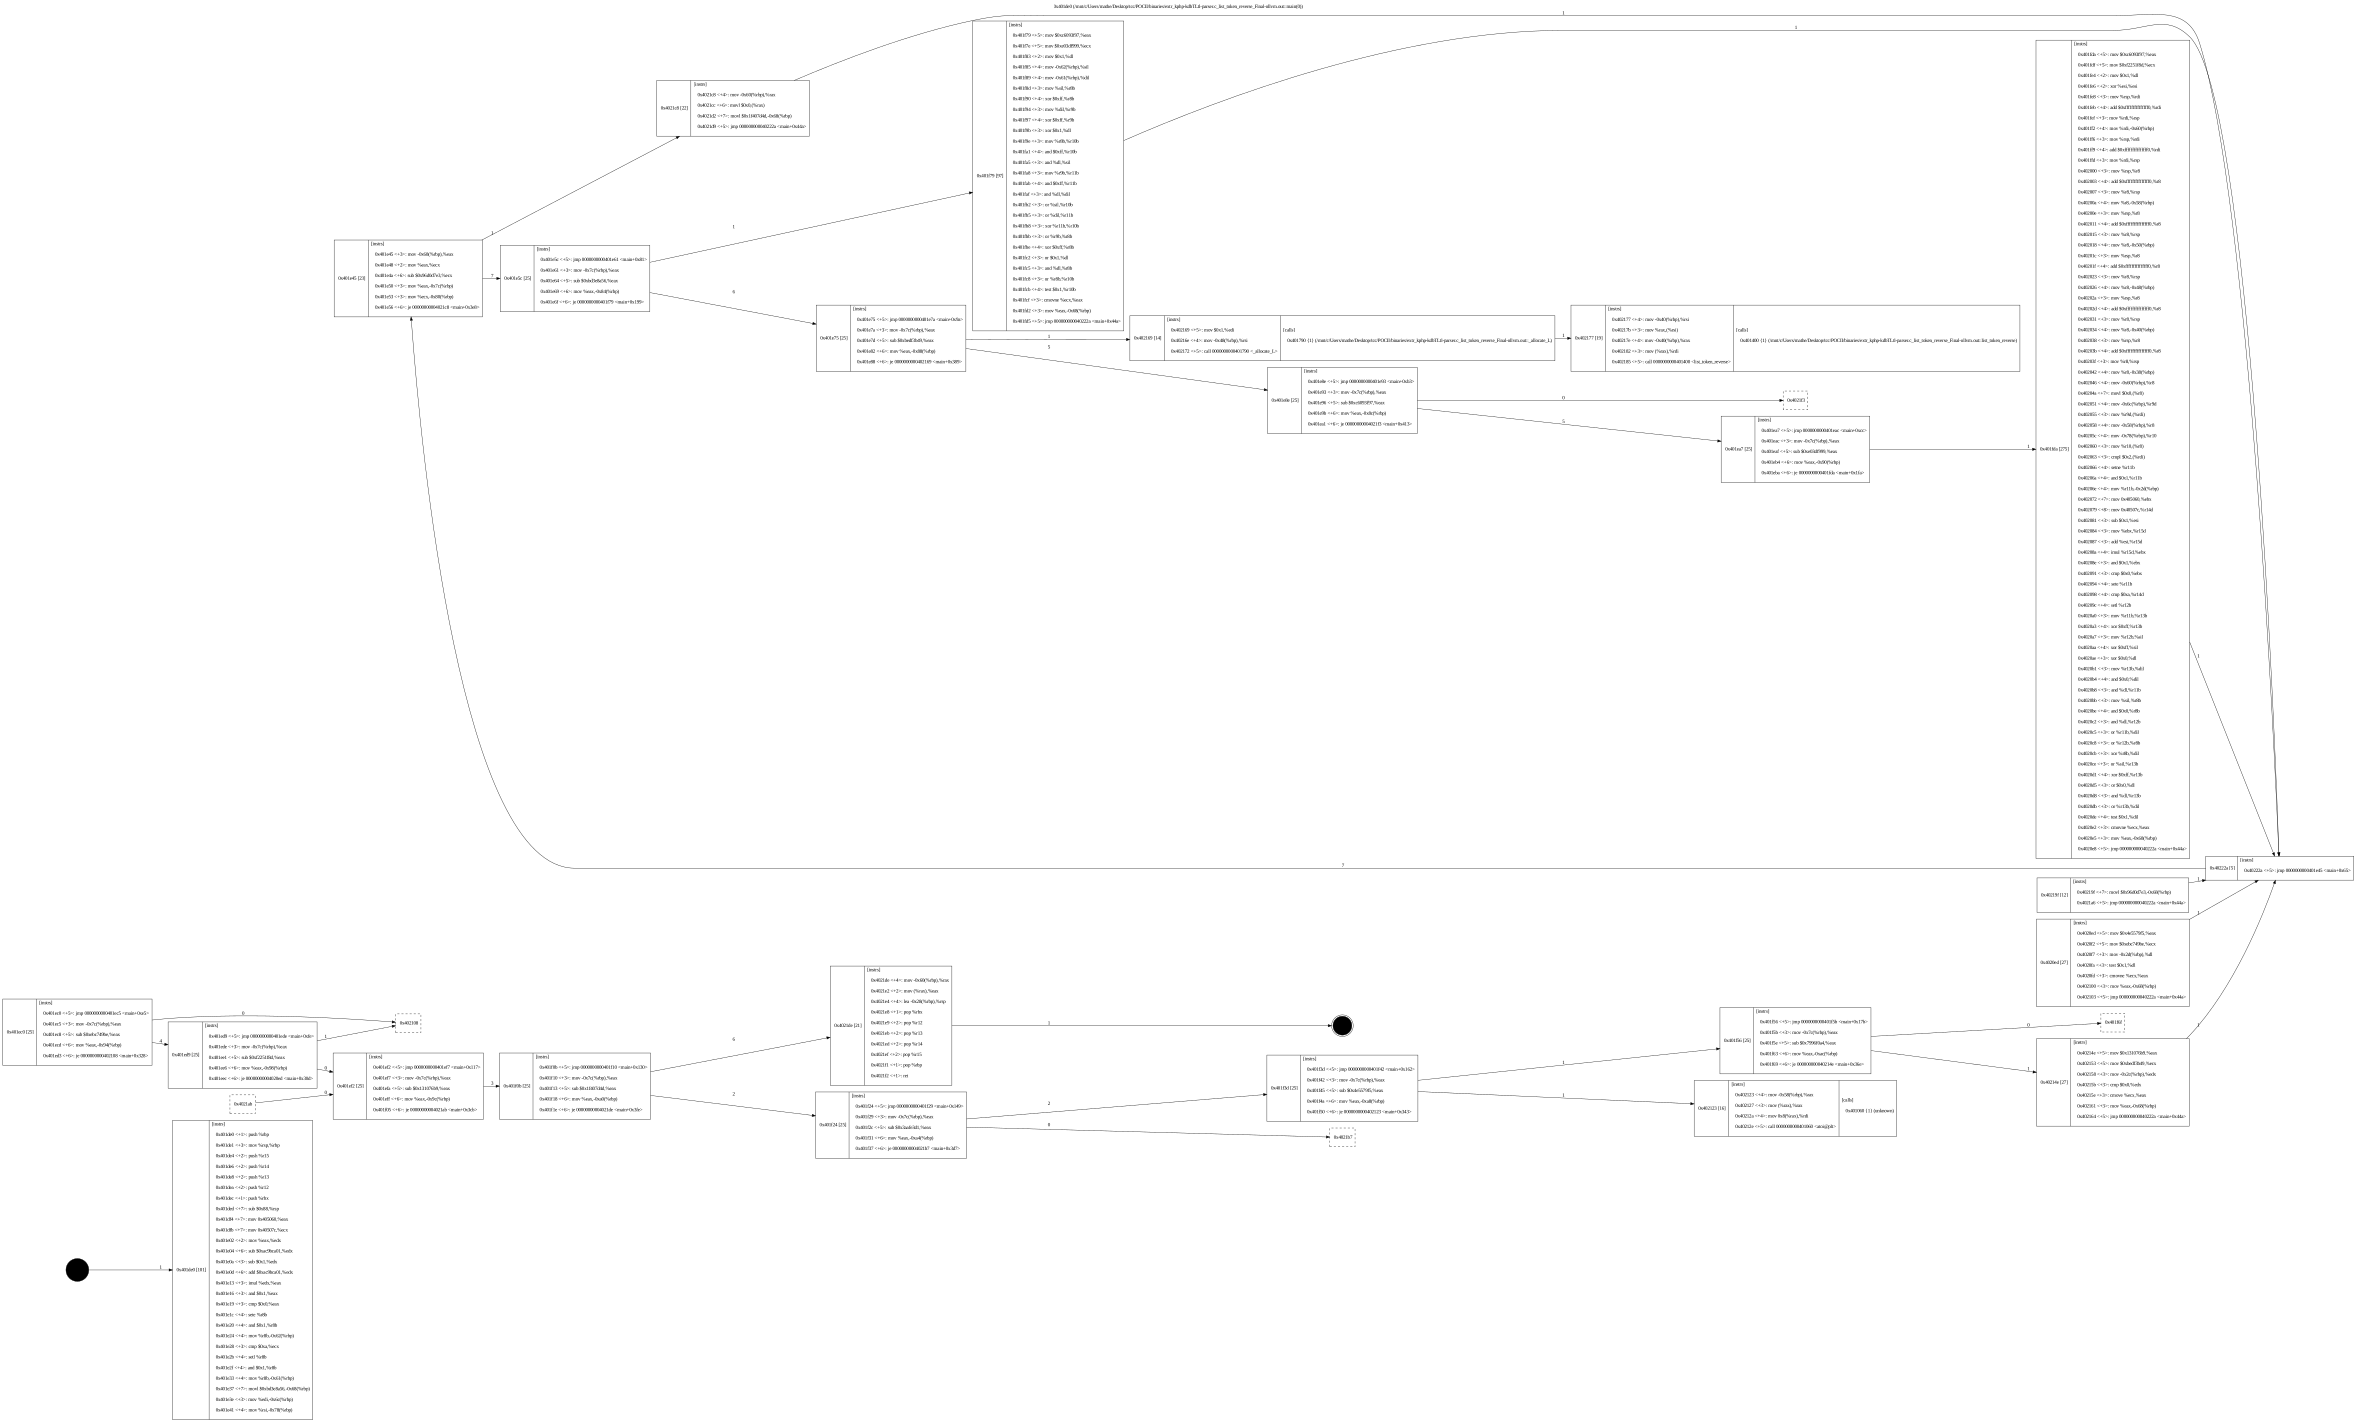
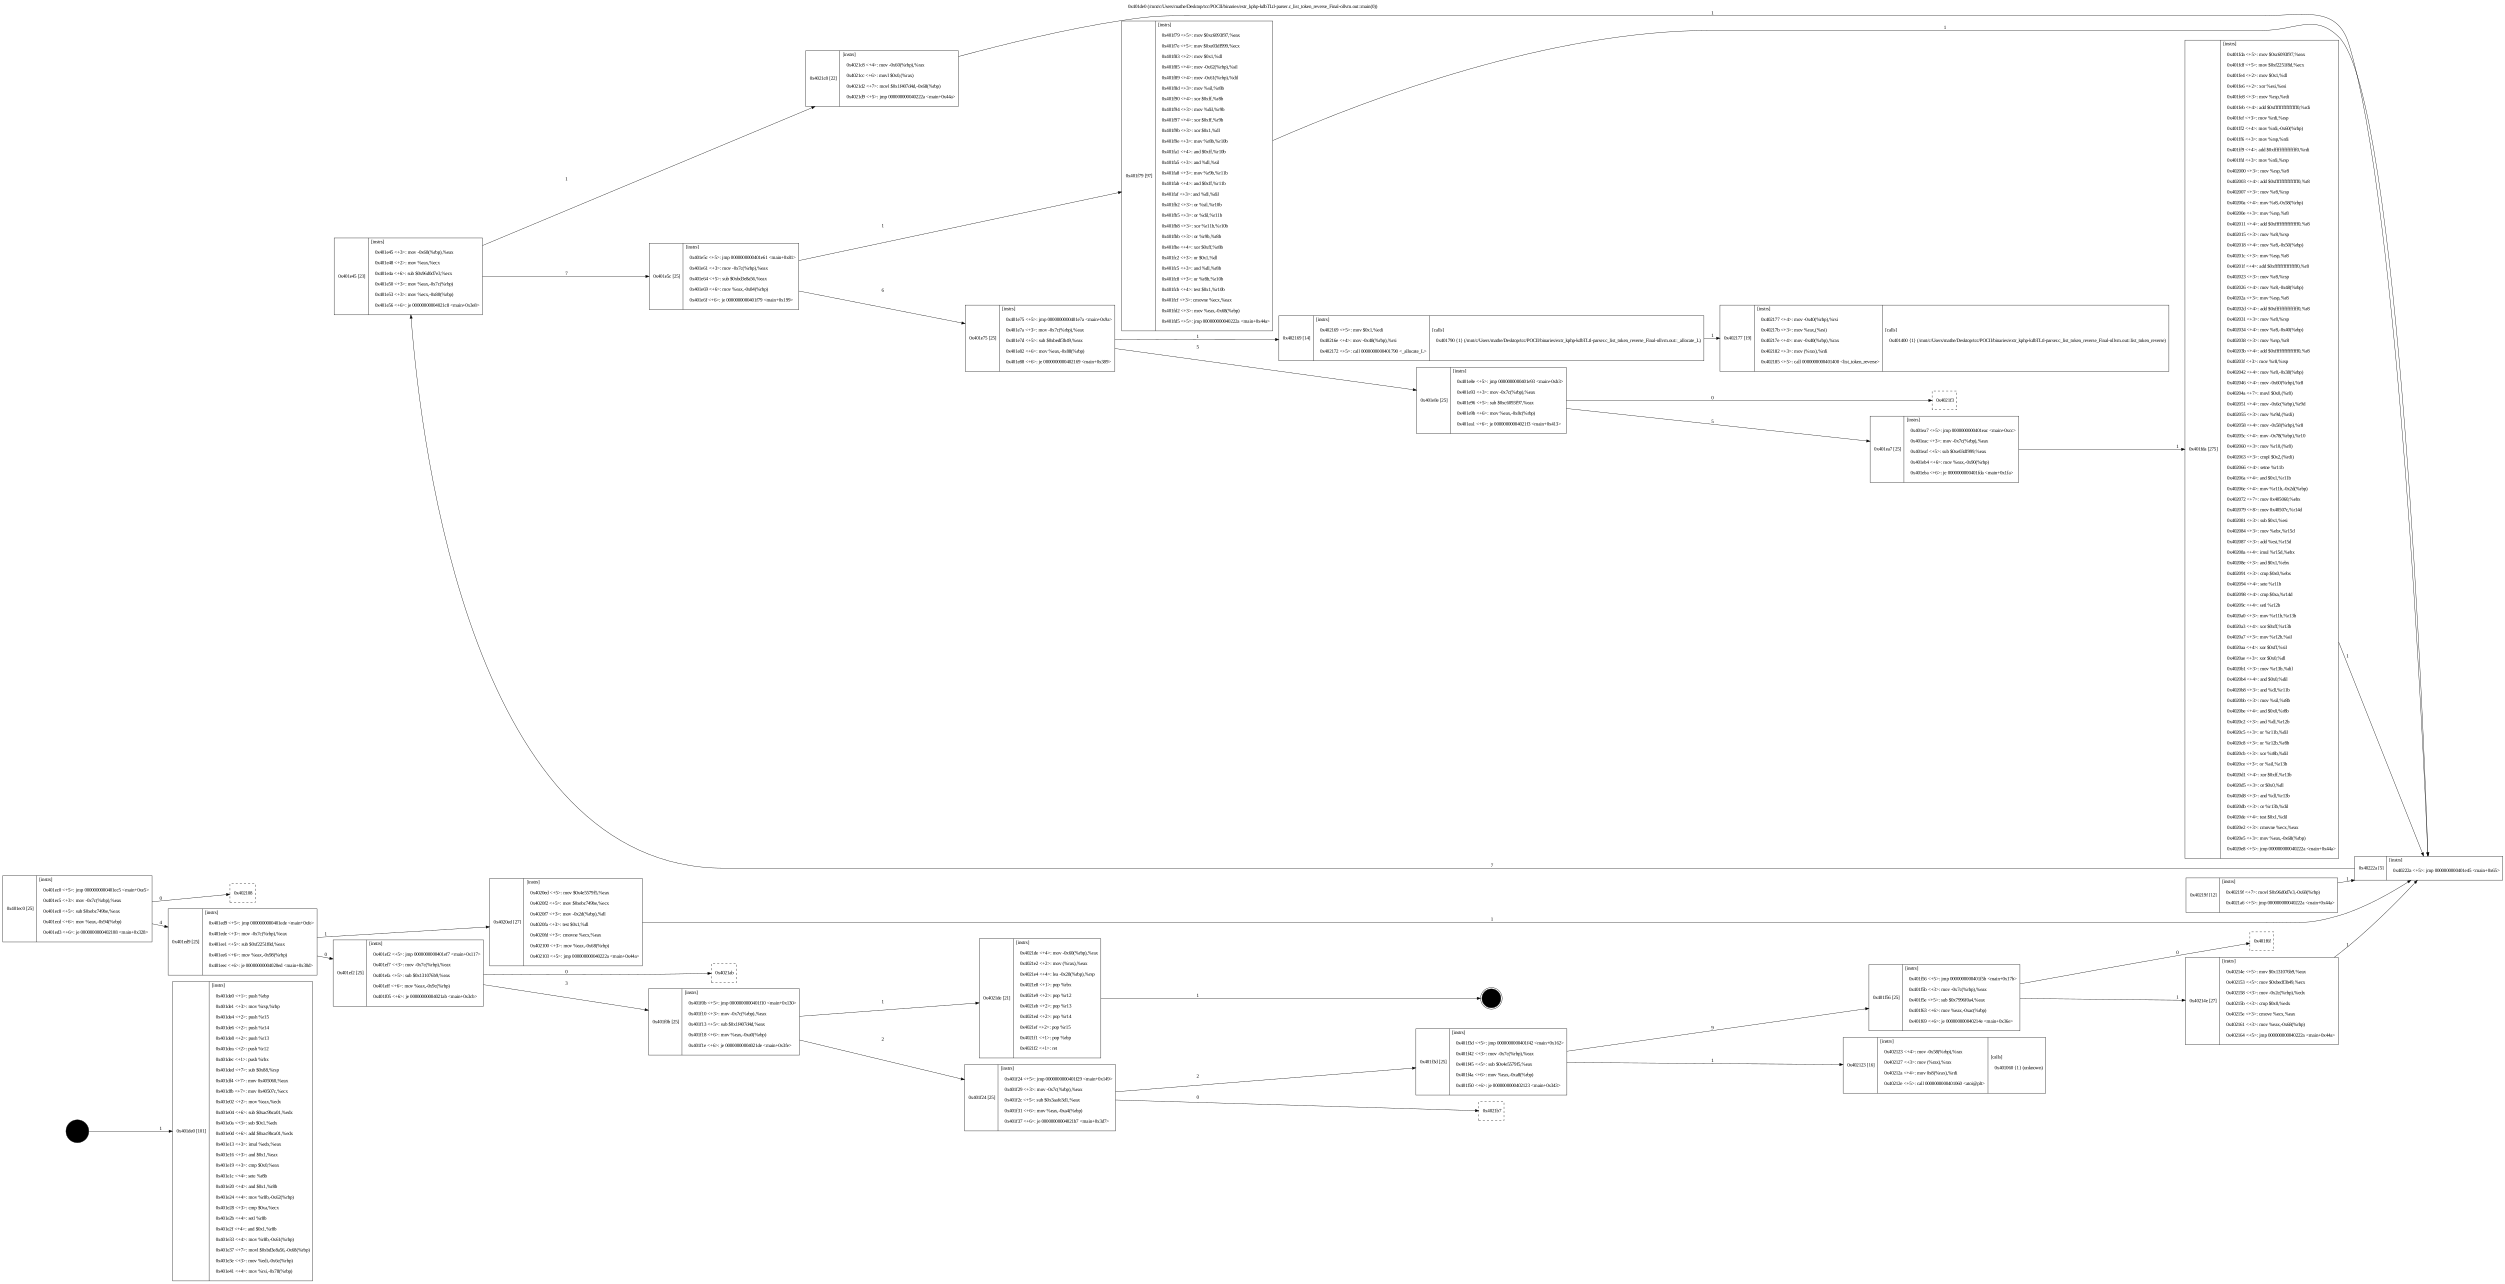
(355, 1034) -> (402, 932)
(733, 1040) -> (882, 1002)
(1563, 1063) -> (1712, 1028)
(292, 1099) -> (596, 975)
